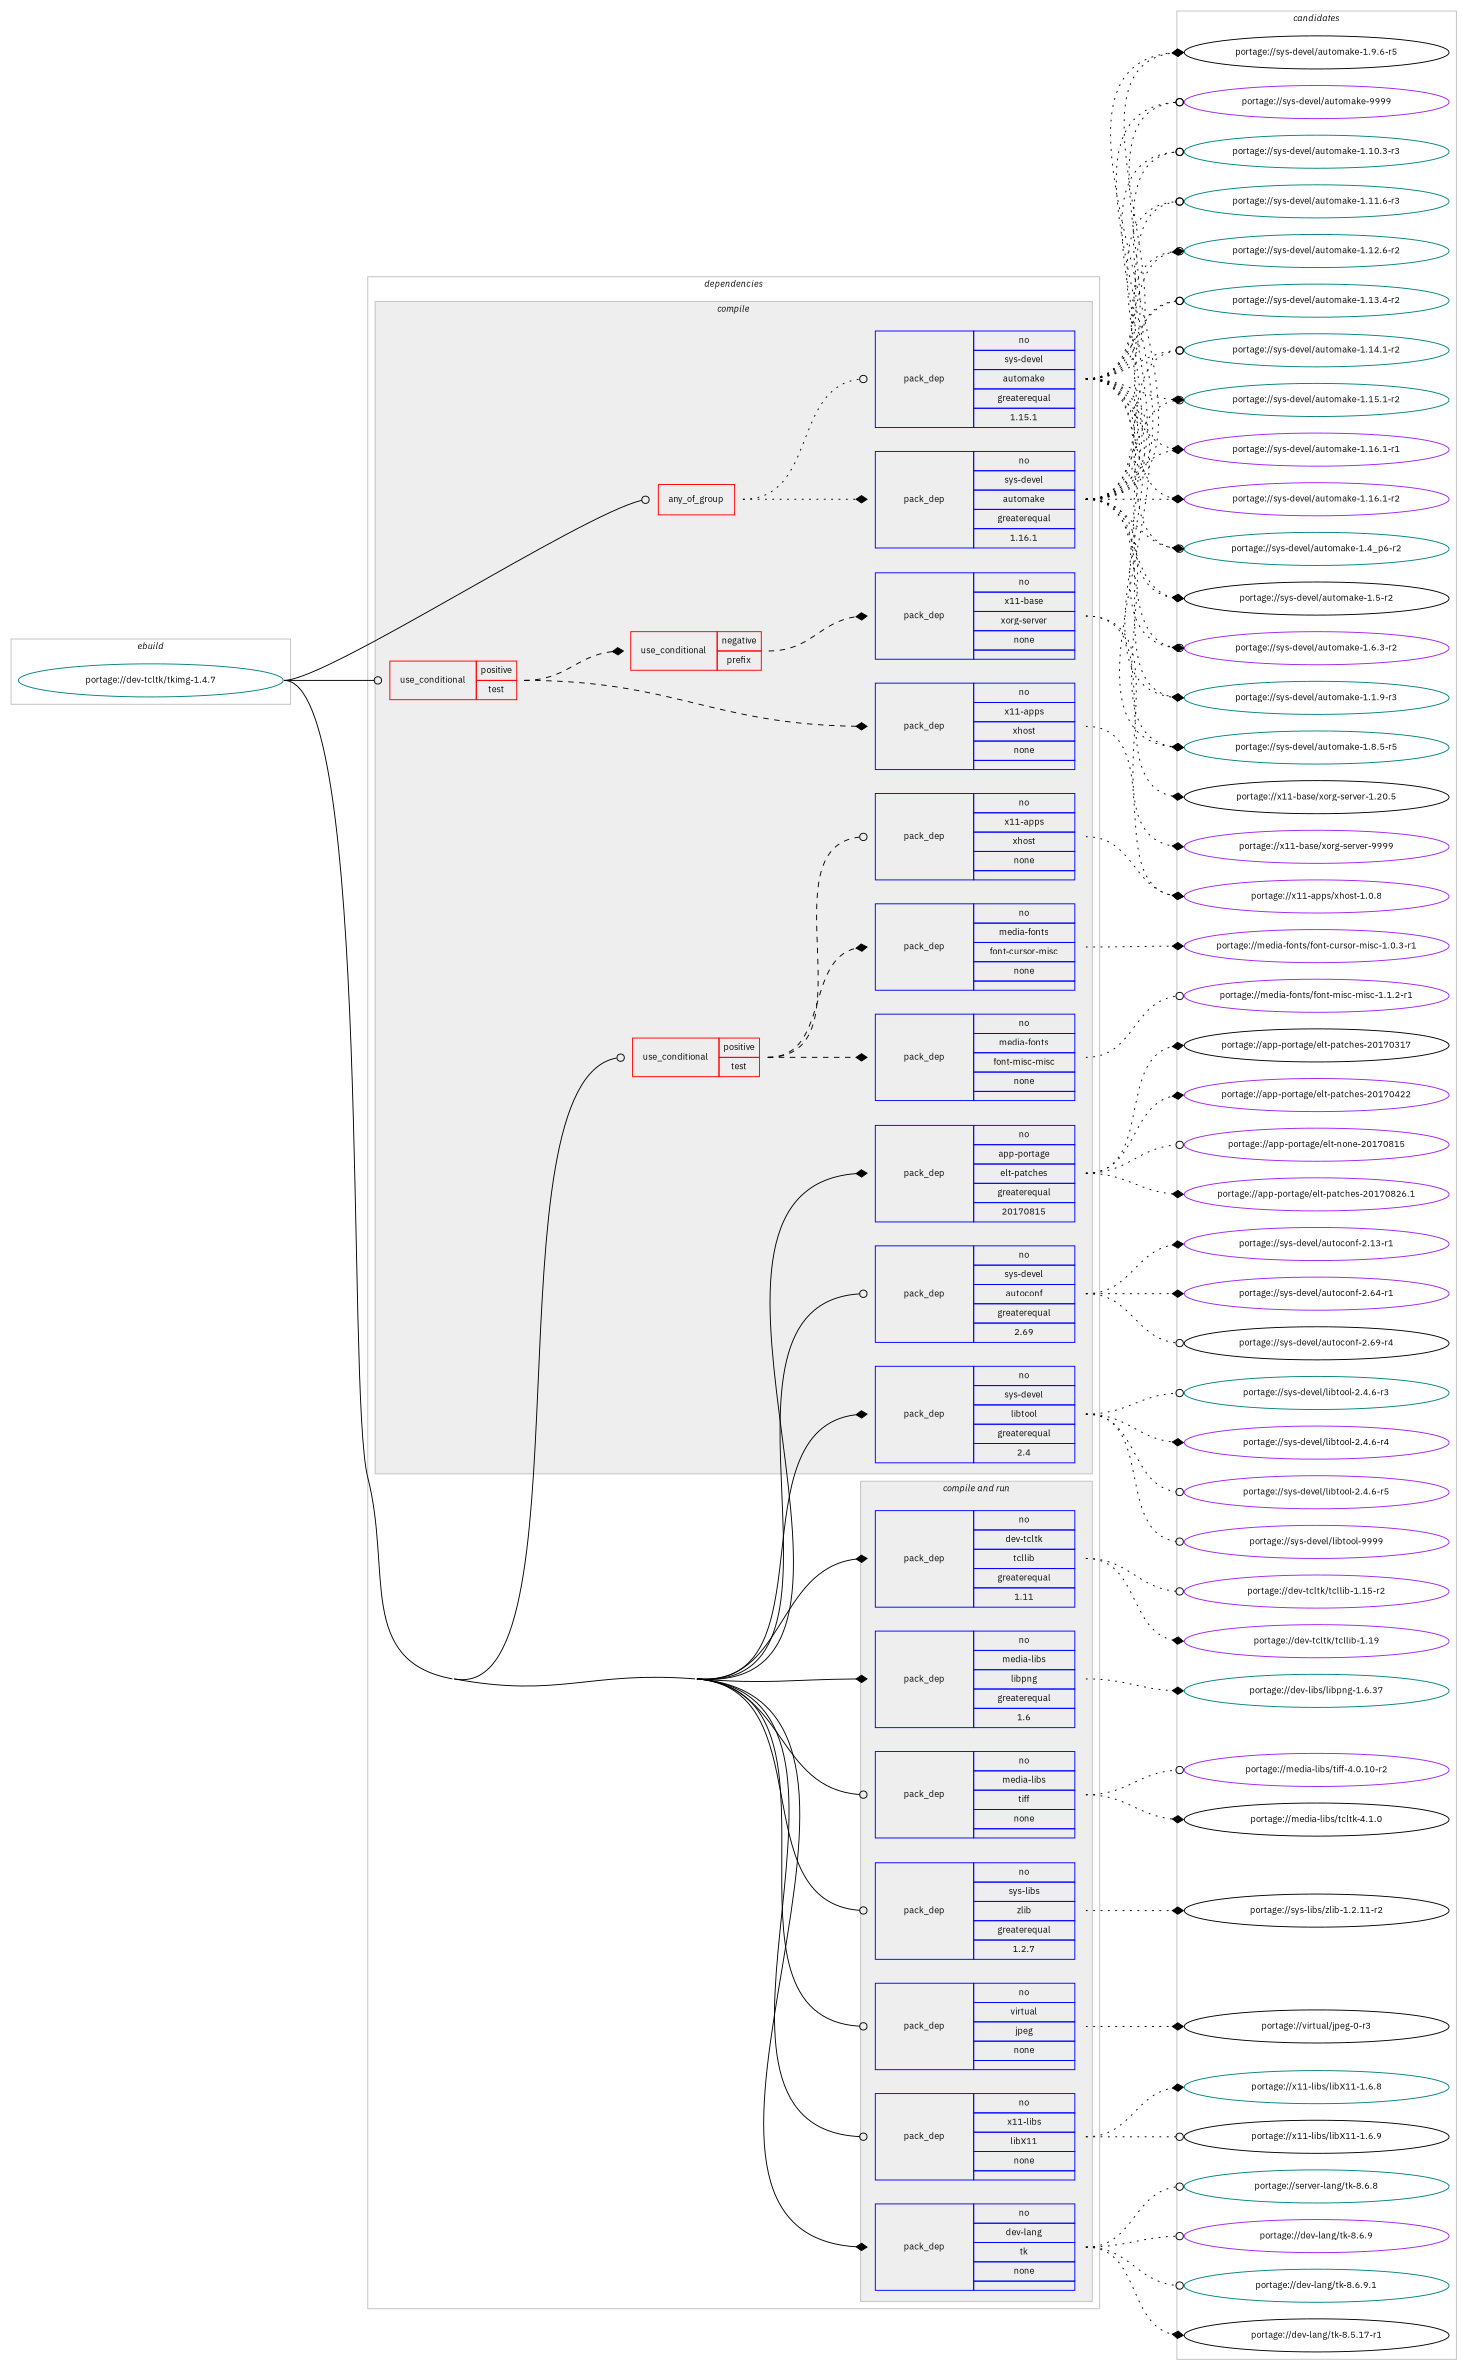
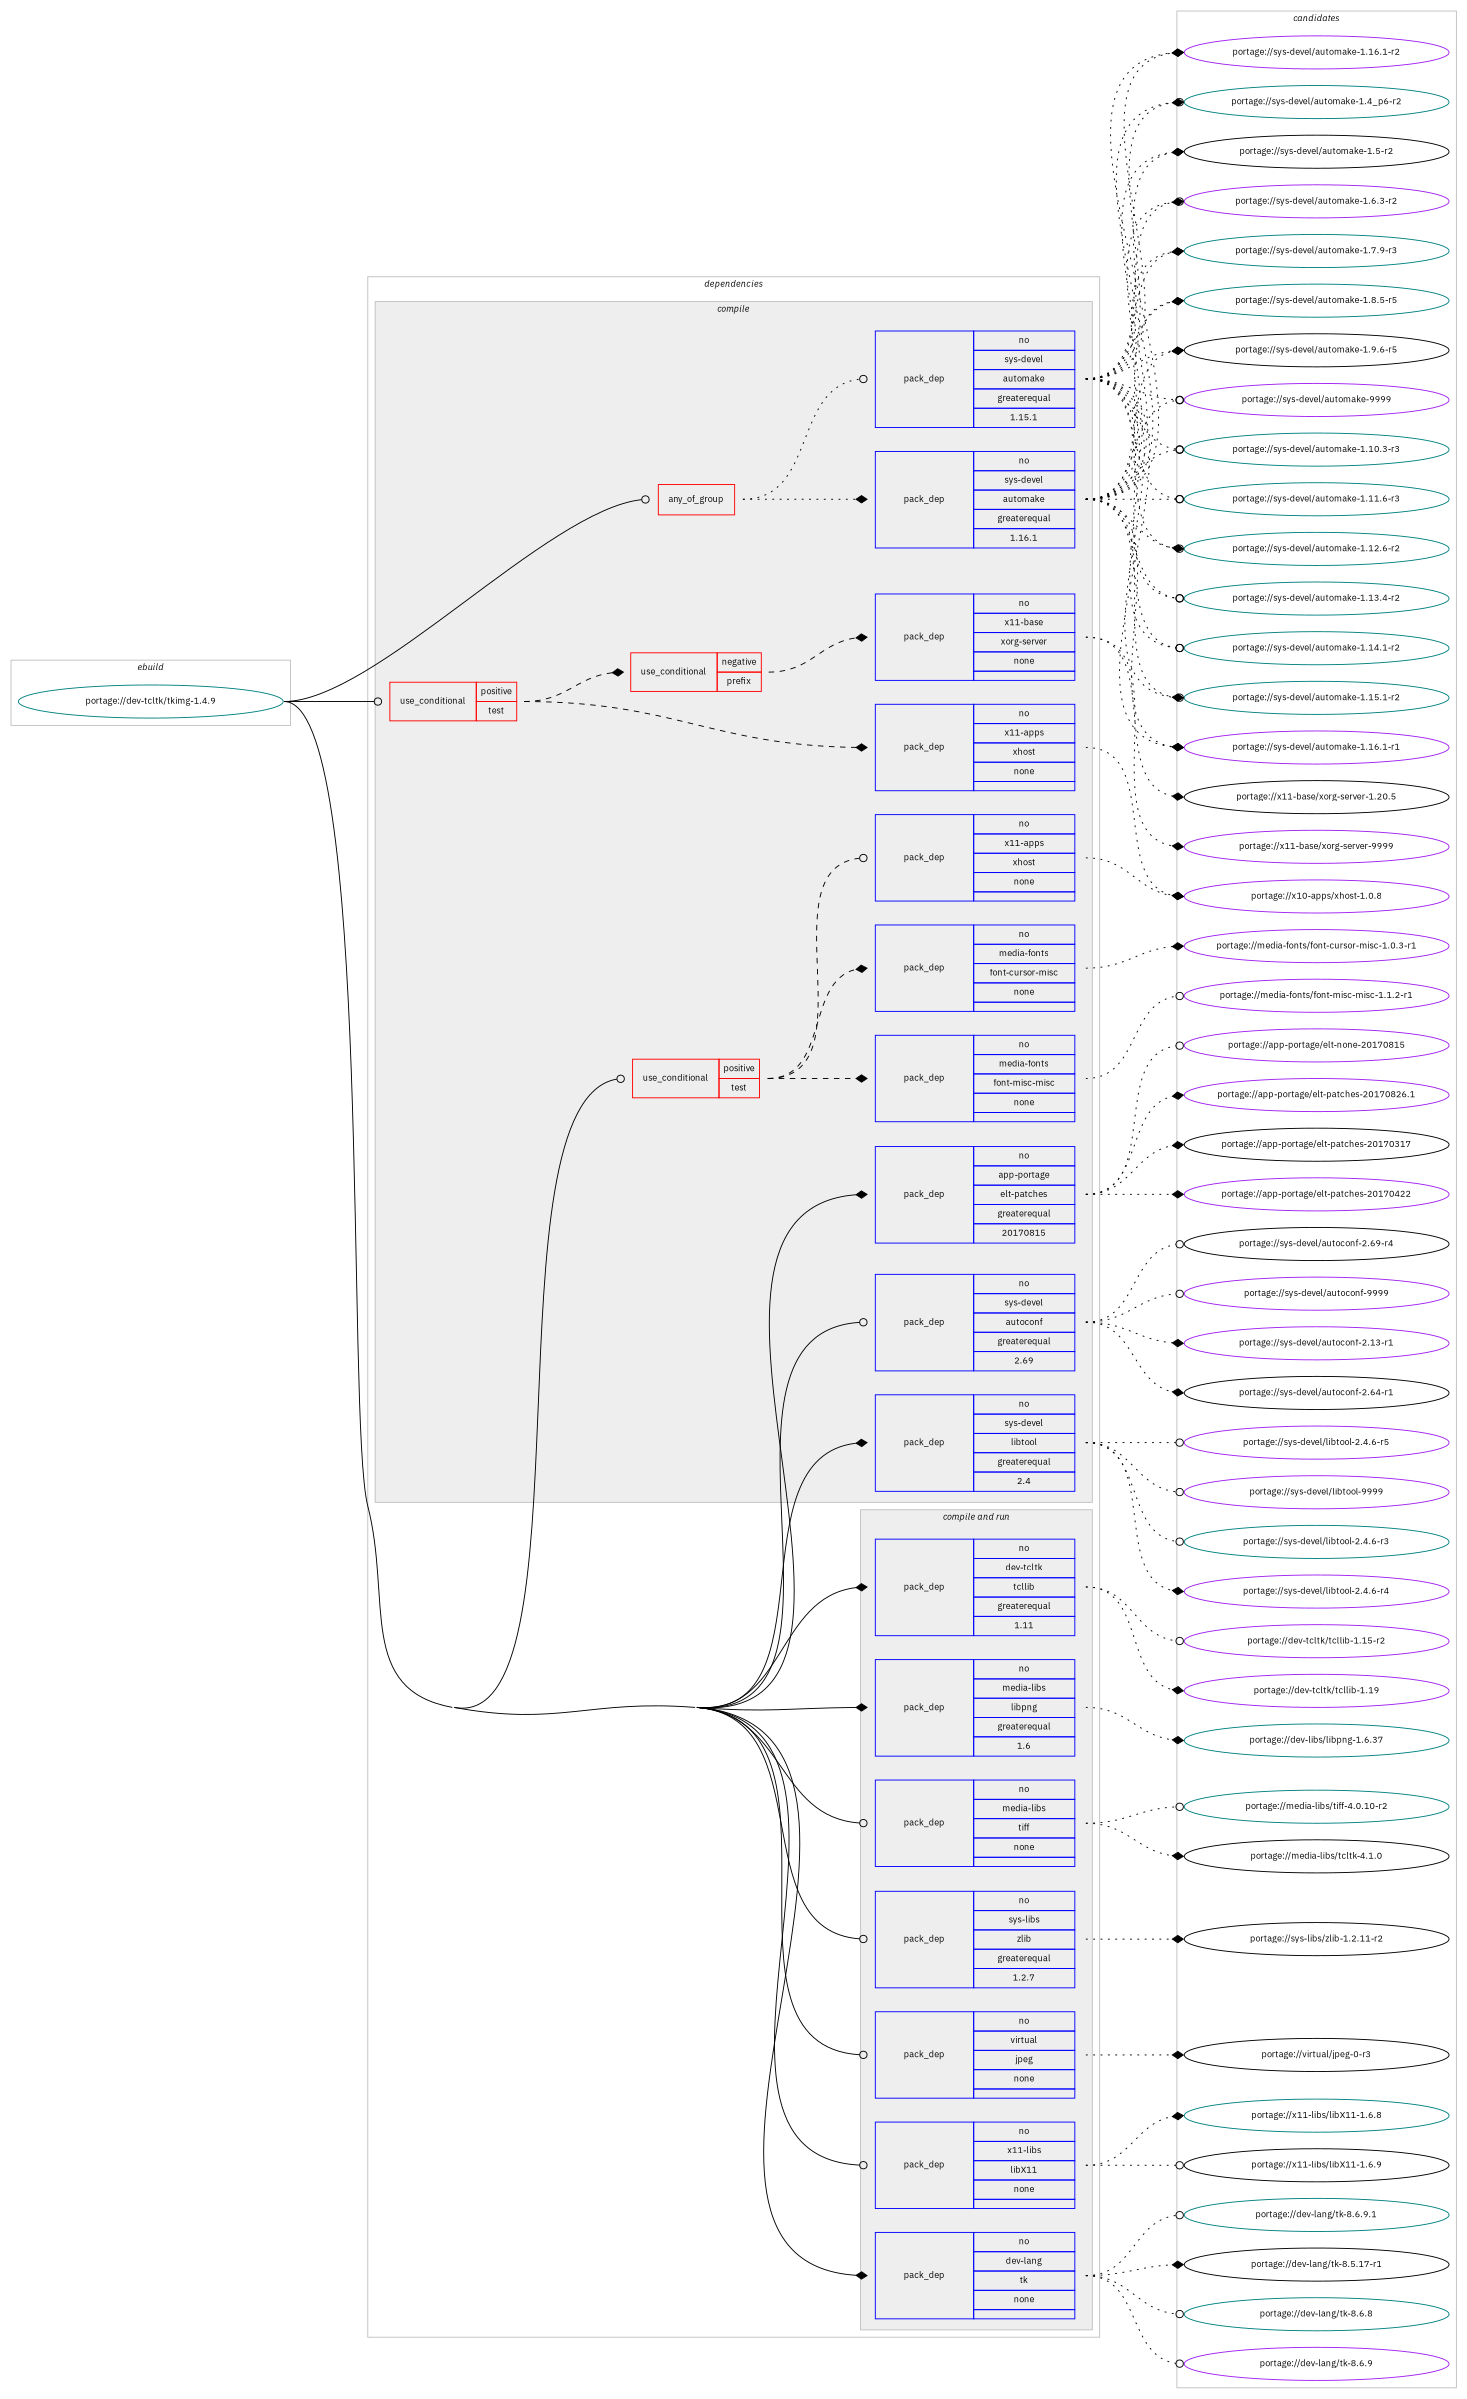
(151, 680) -> (151, 702)
(1317, 698) -> (1317, 251)
(1317, 896) -> (1317, 896)
none -> (1317, 1294)
(1317, 1294) -> (1317, 1393)
(1317, 1770) -> (1317, 1807)
(1317, 2186) -> (1317, 2314)
